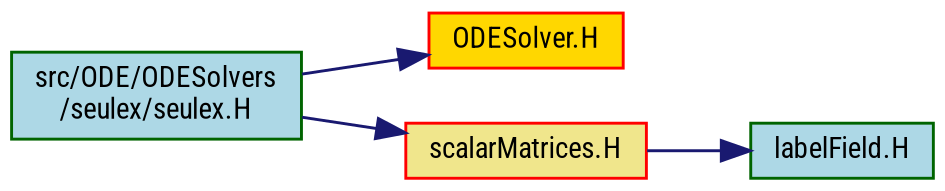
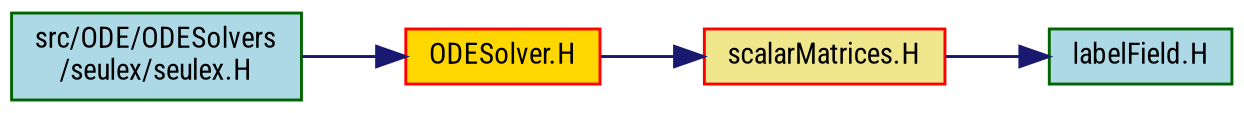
(339, 123) -> (637, 57)
